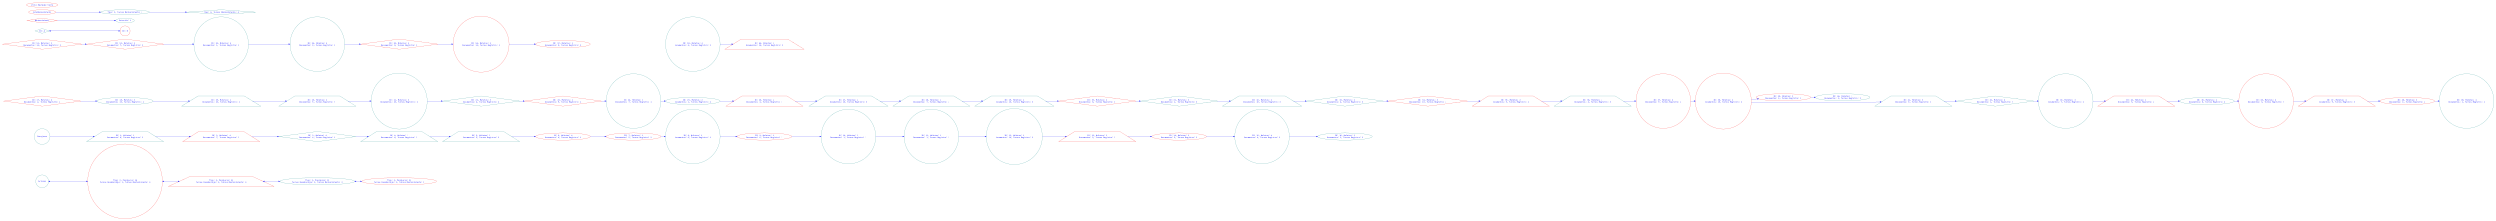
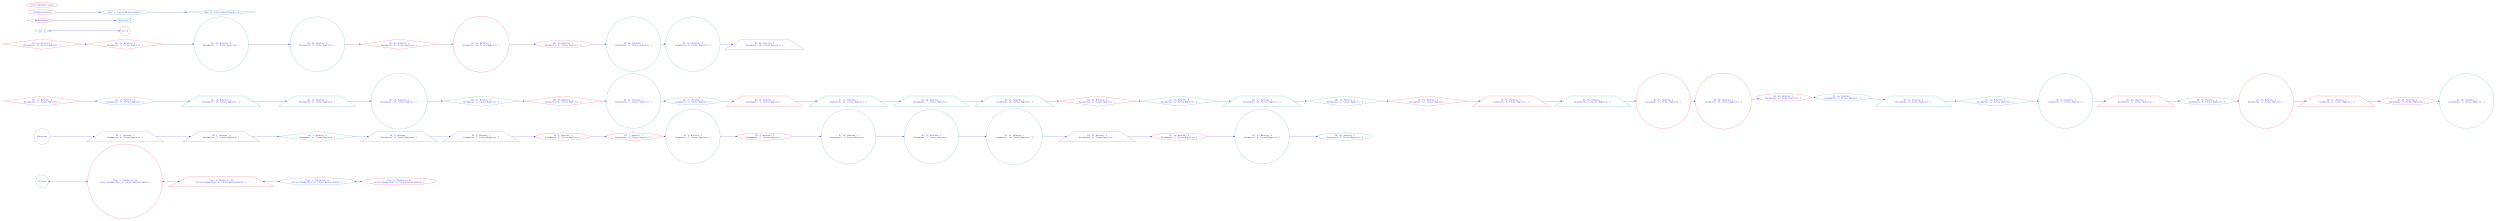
none -> (634, 44)
(1816, 103) -> (1876, 99)
